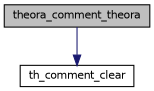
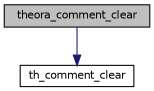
(77, 16) -> (77, 16)
